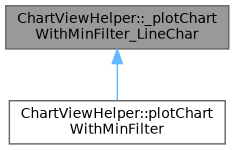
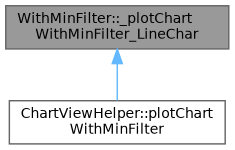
(117, 27) -> (117, 27)
